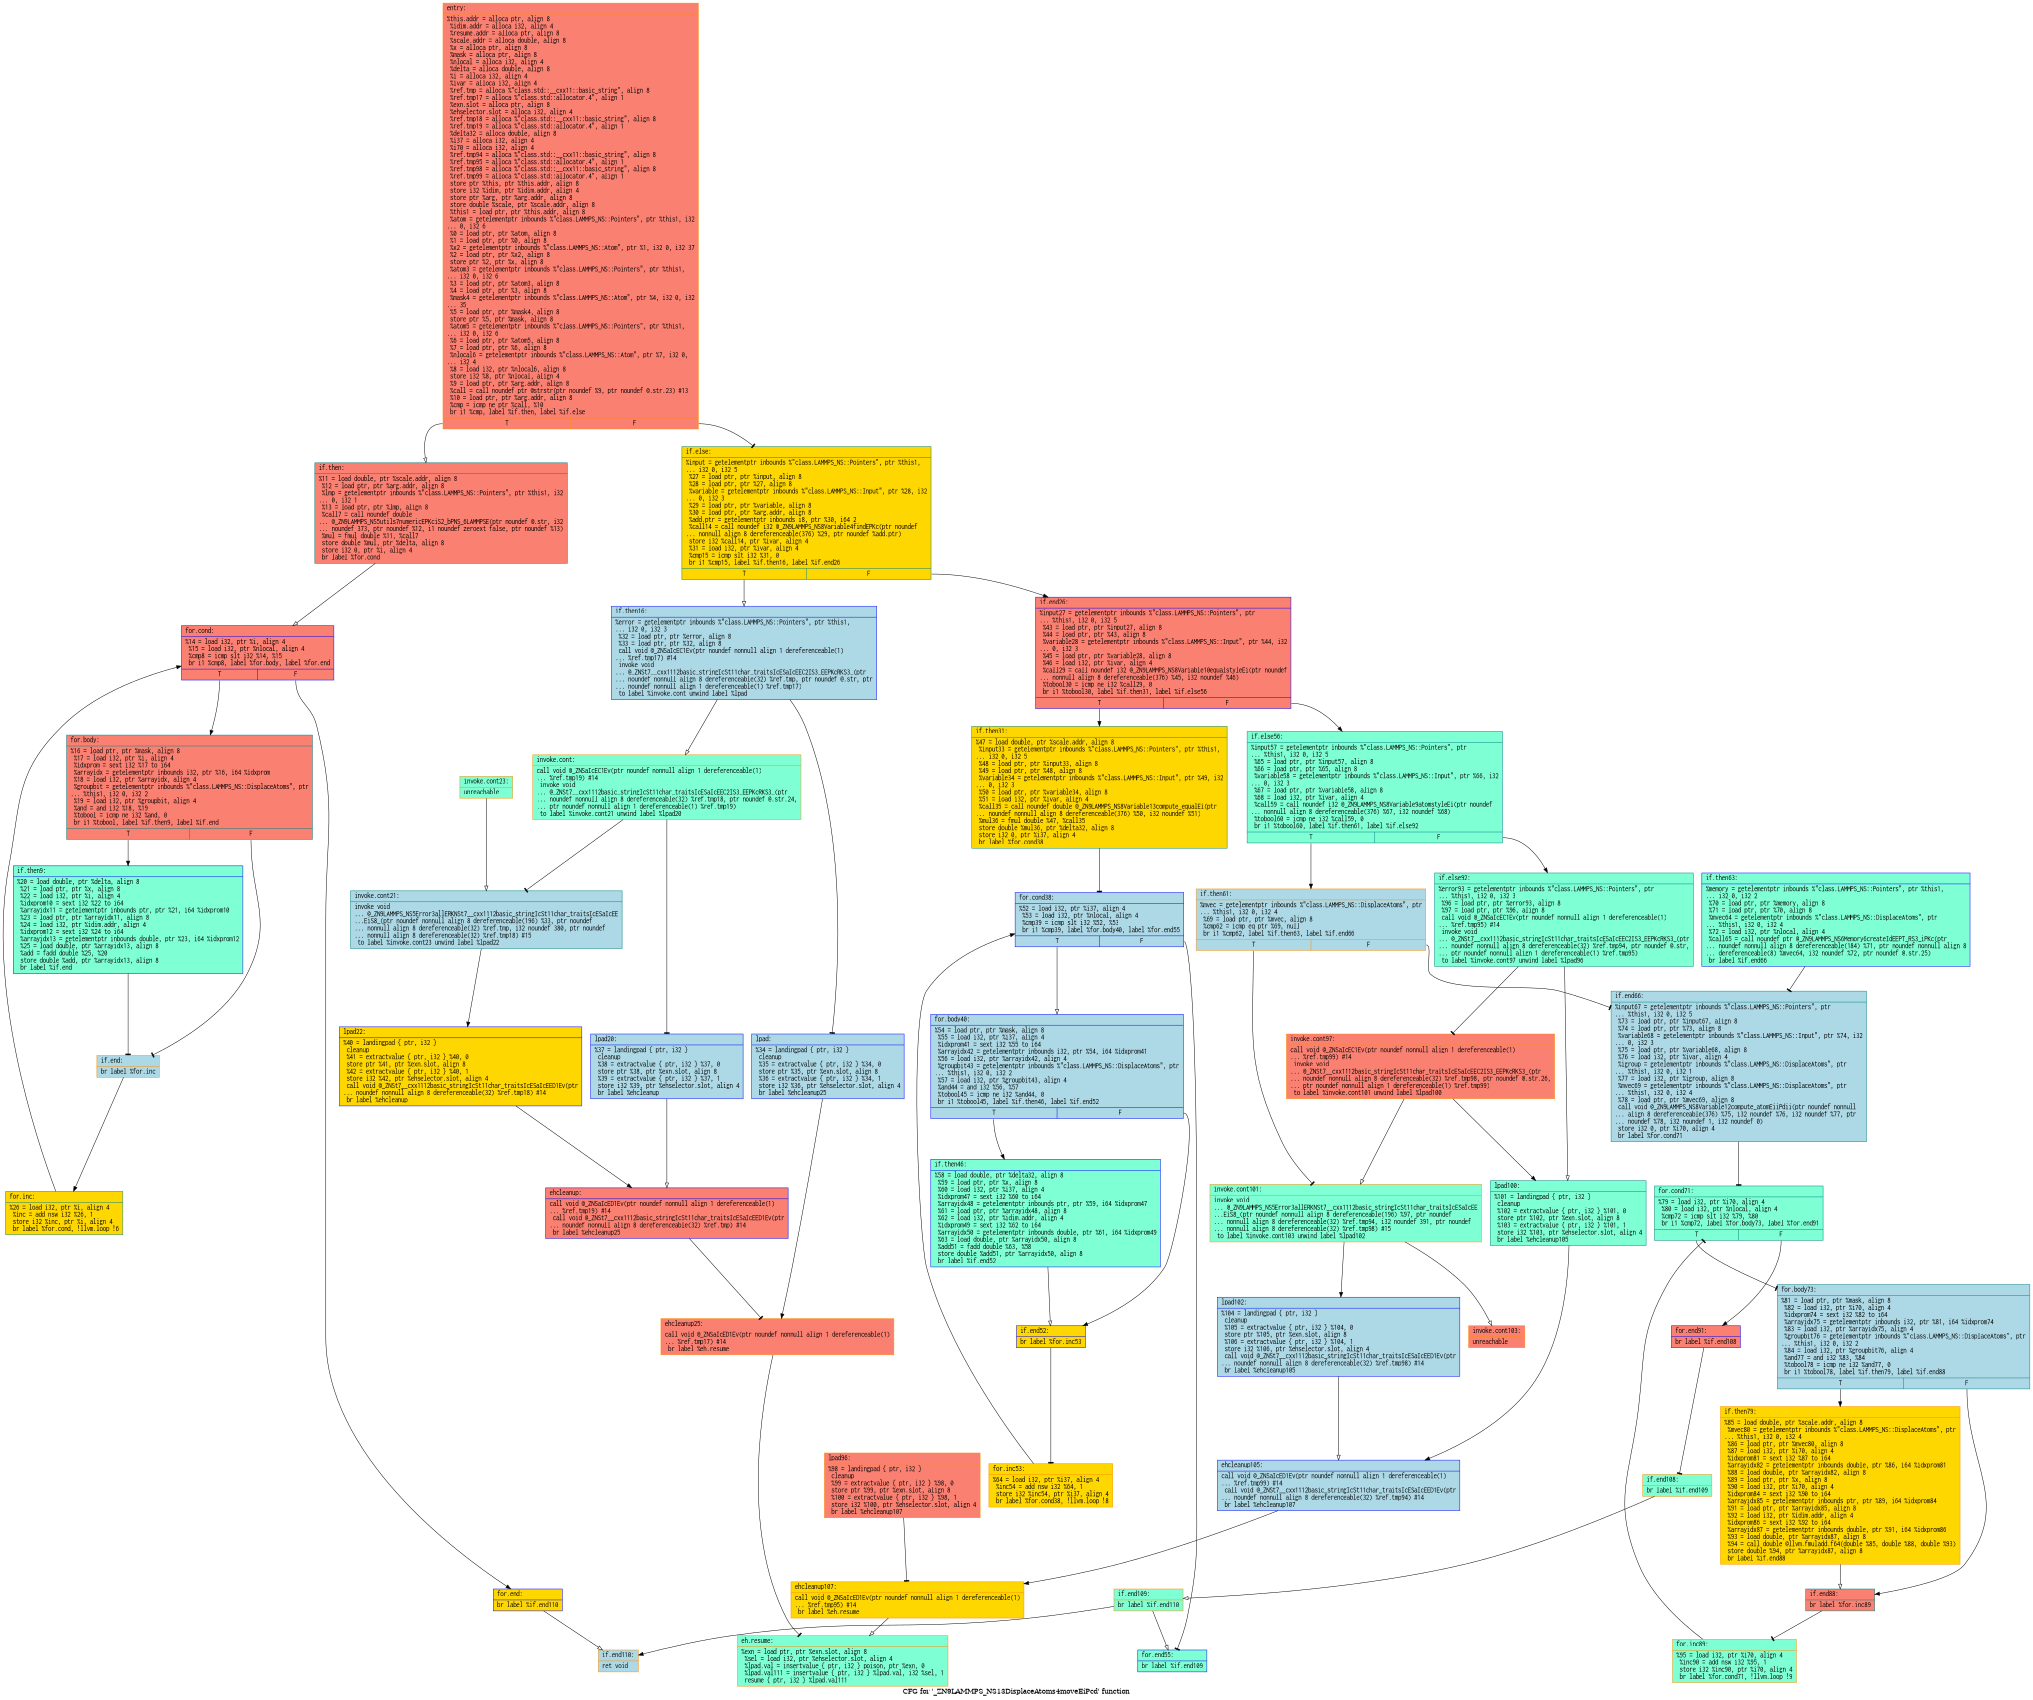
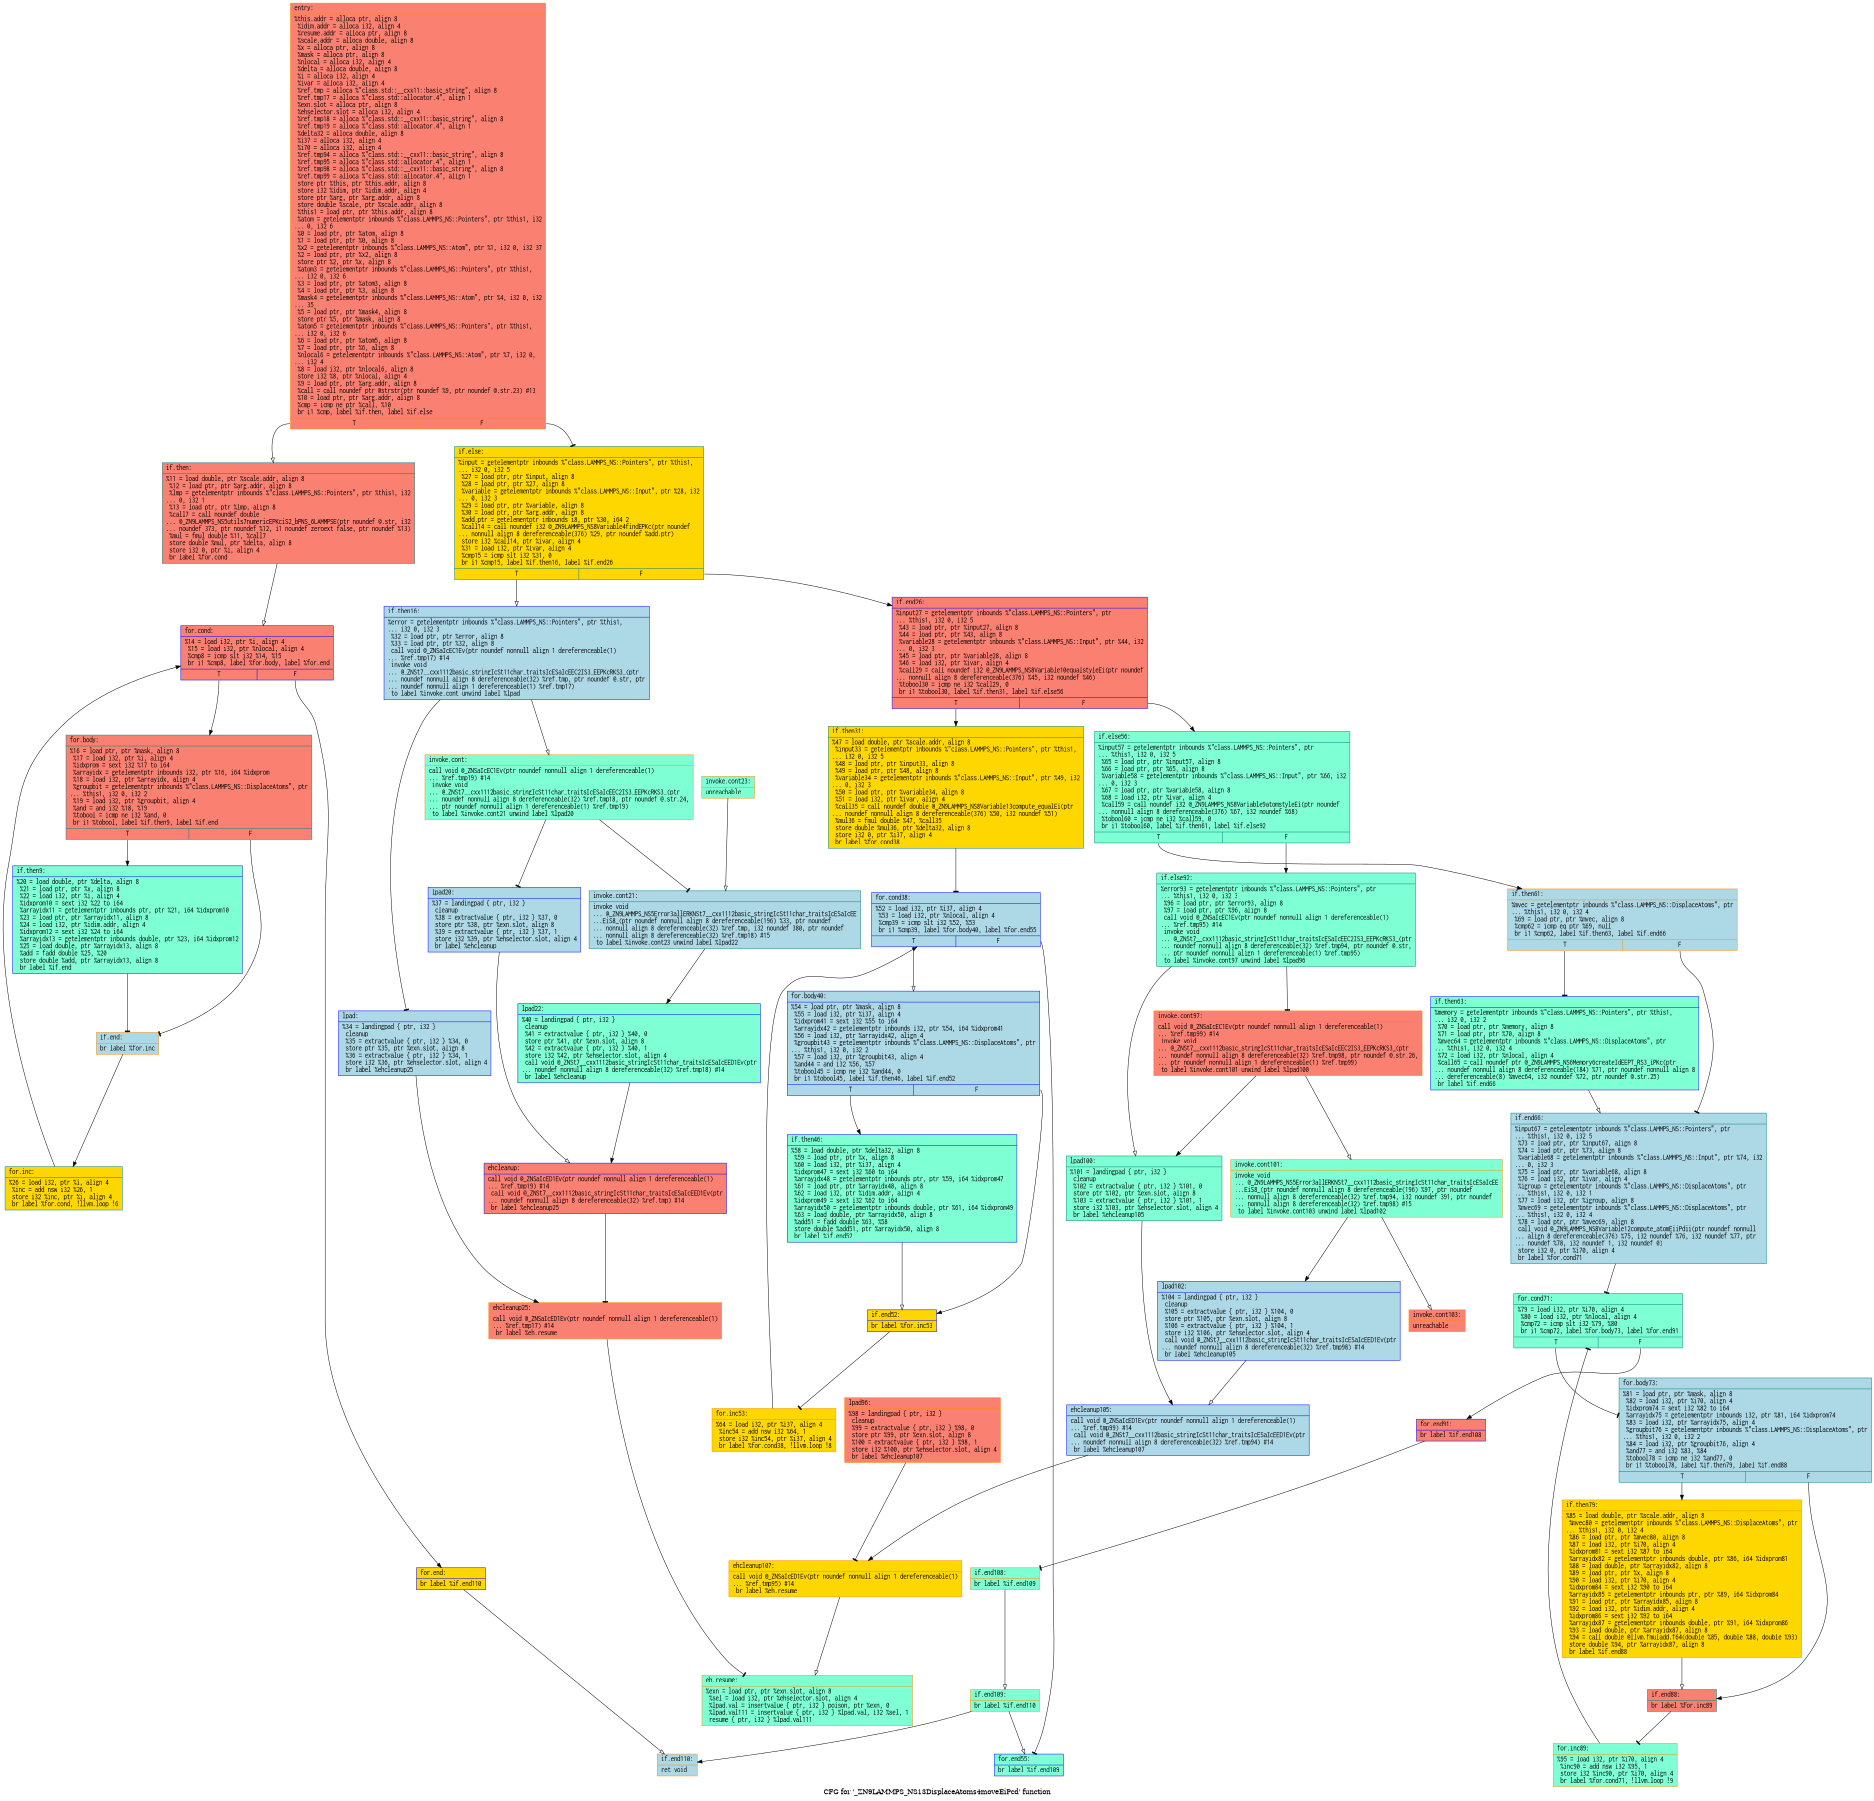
(1798, 978) -> (1593, 1099)
(461, 1066) -> (639, 1043)
(1258, 1074) -> (1565, 973)
